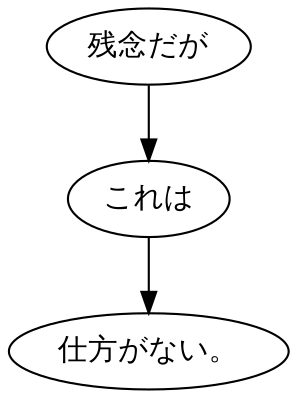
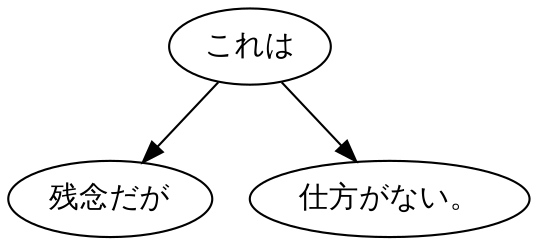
(149, 112) -> (188, 115)
